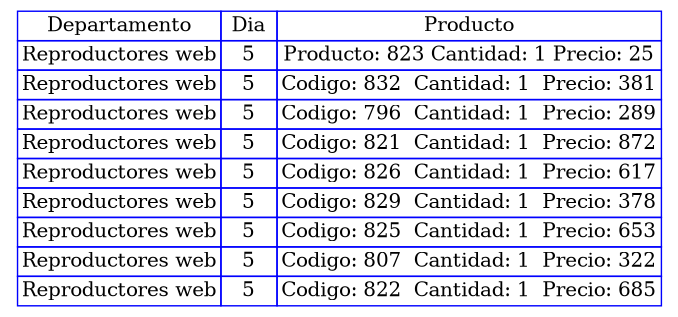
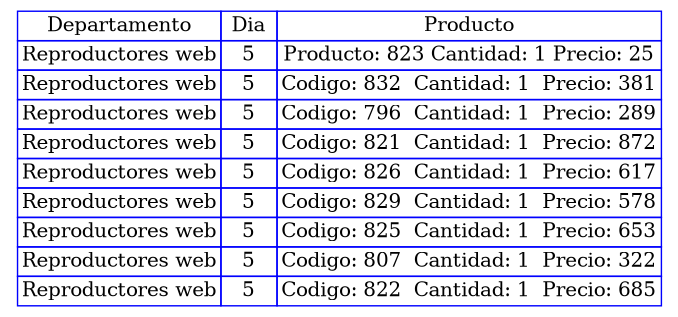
(469, 202) -> (469, 202)
